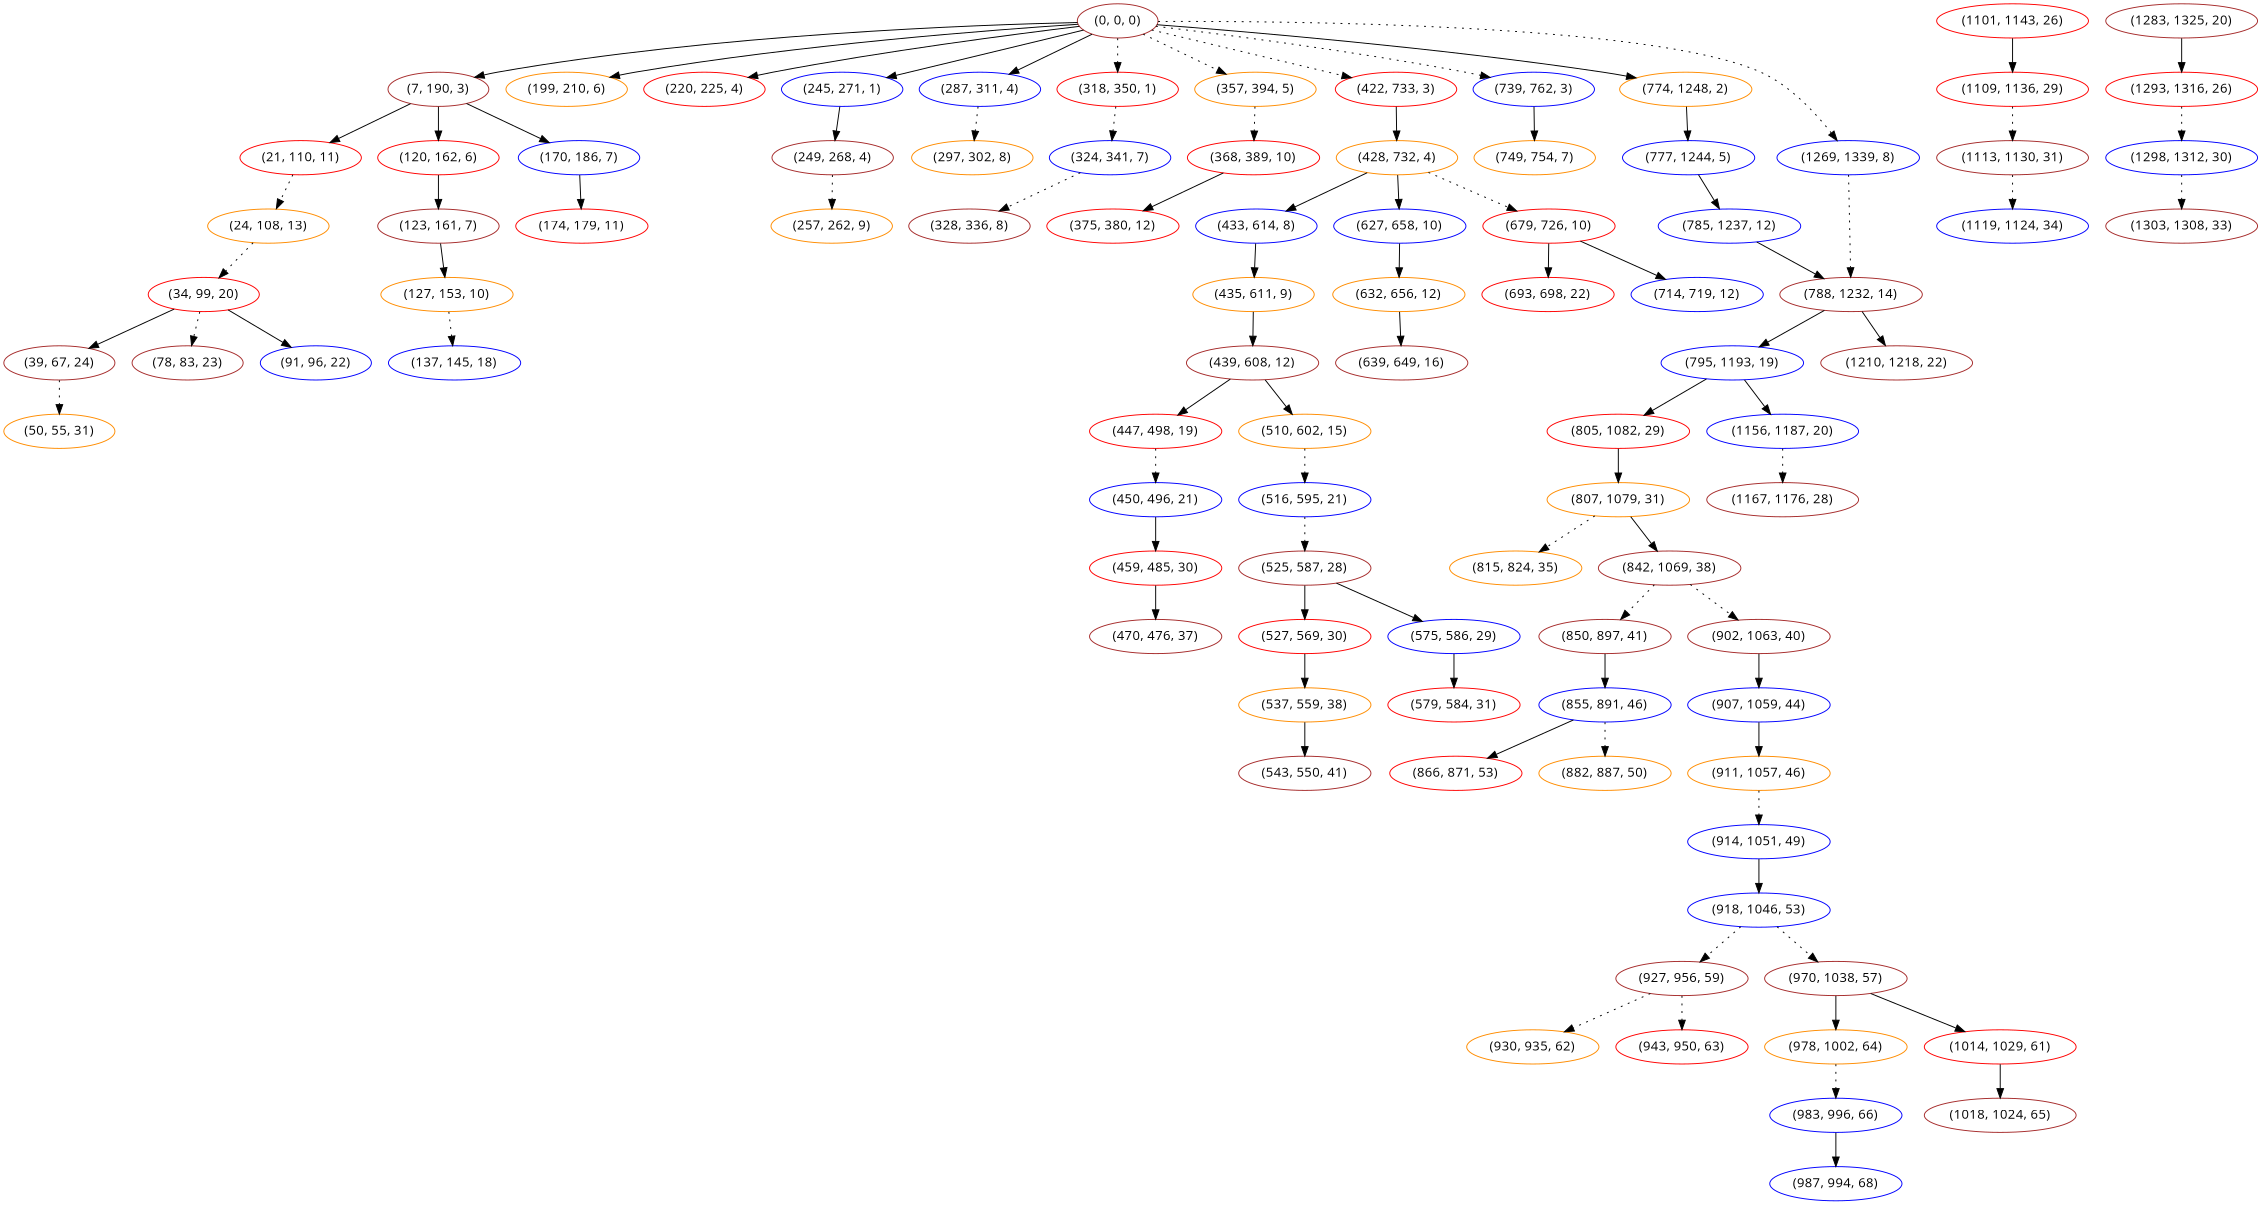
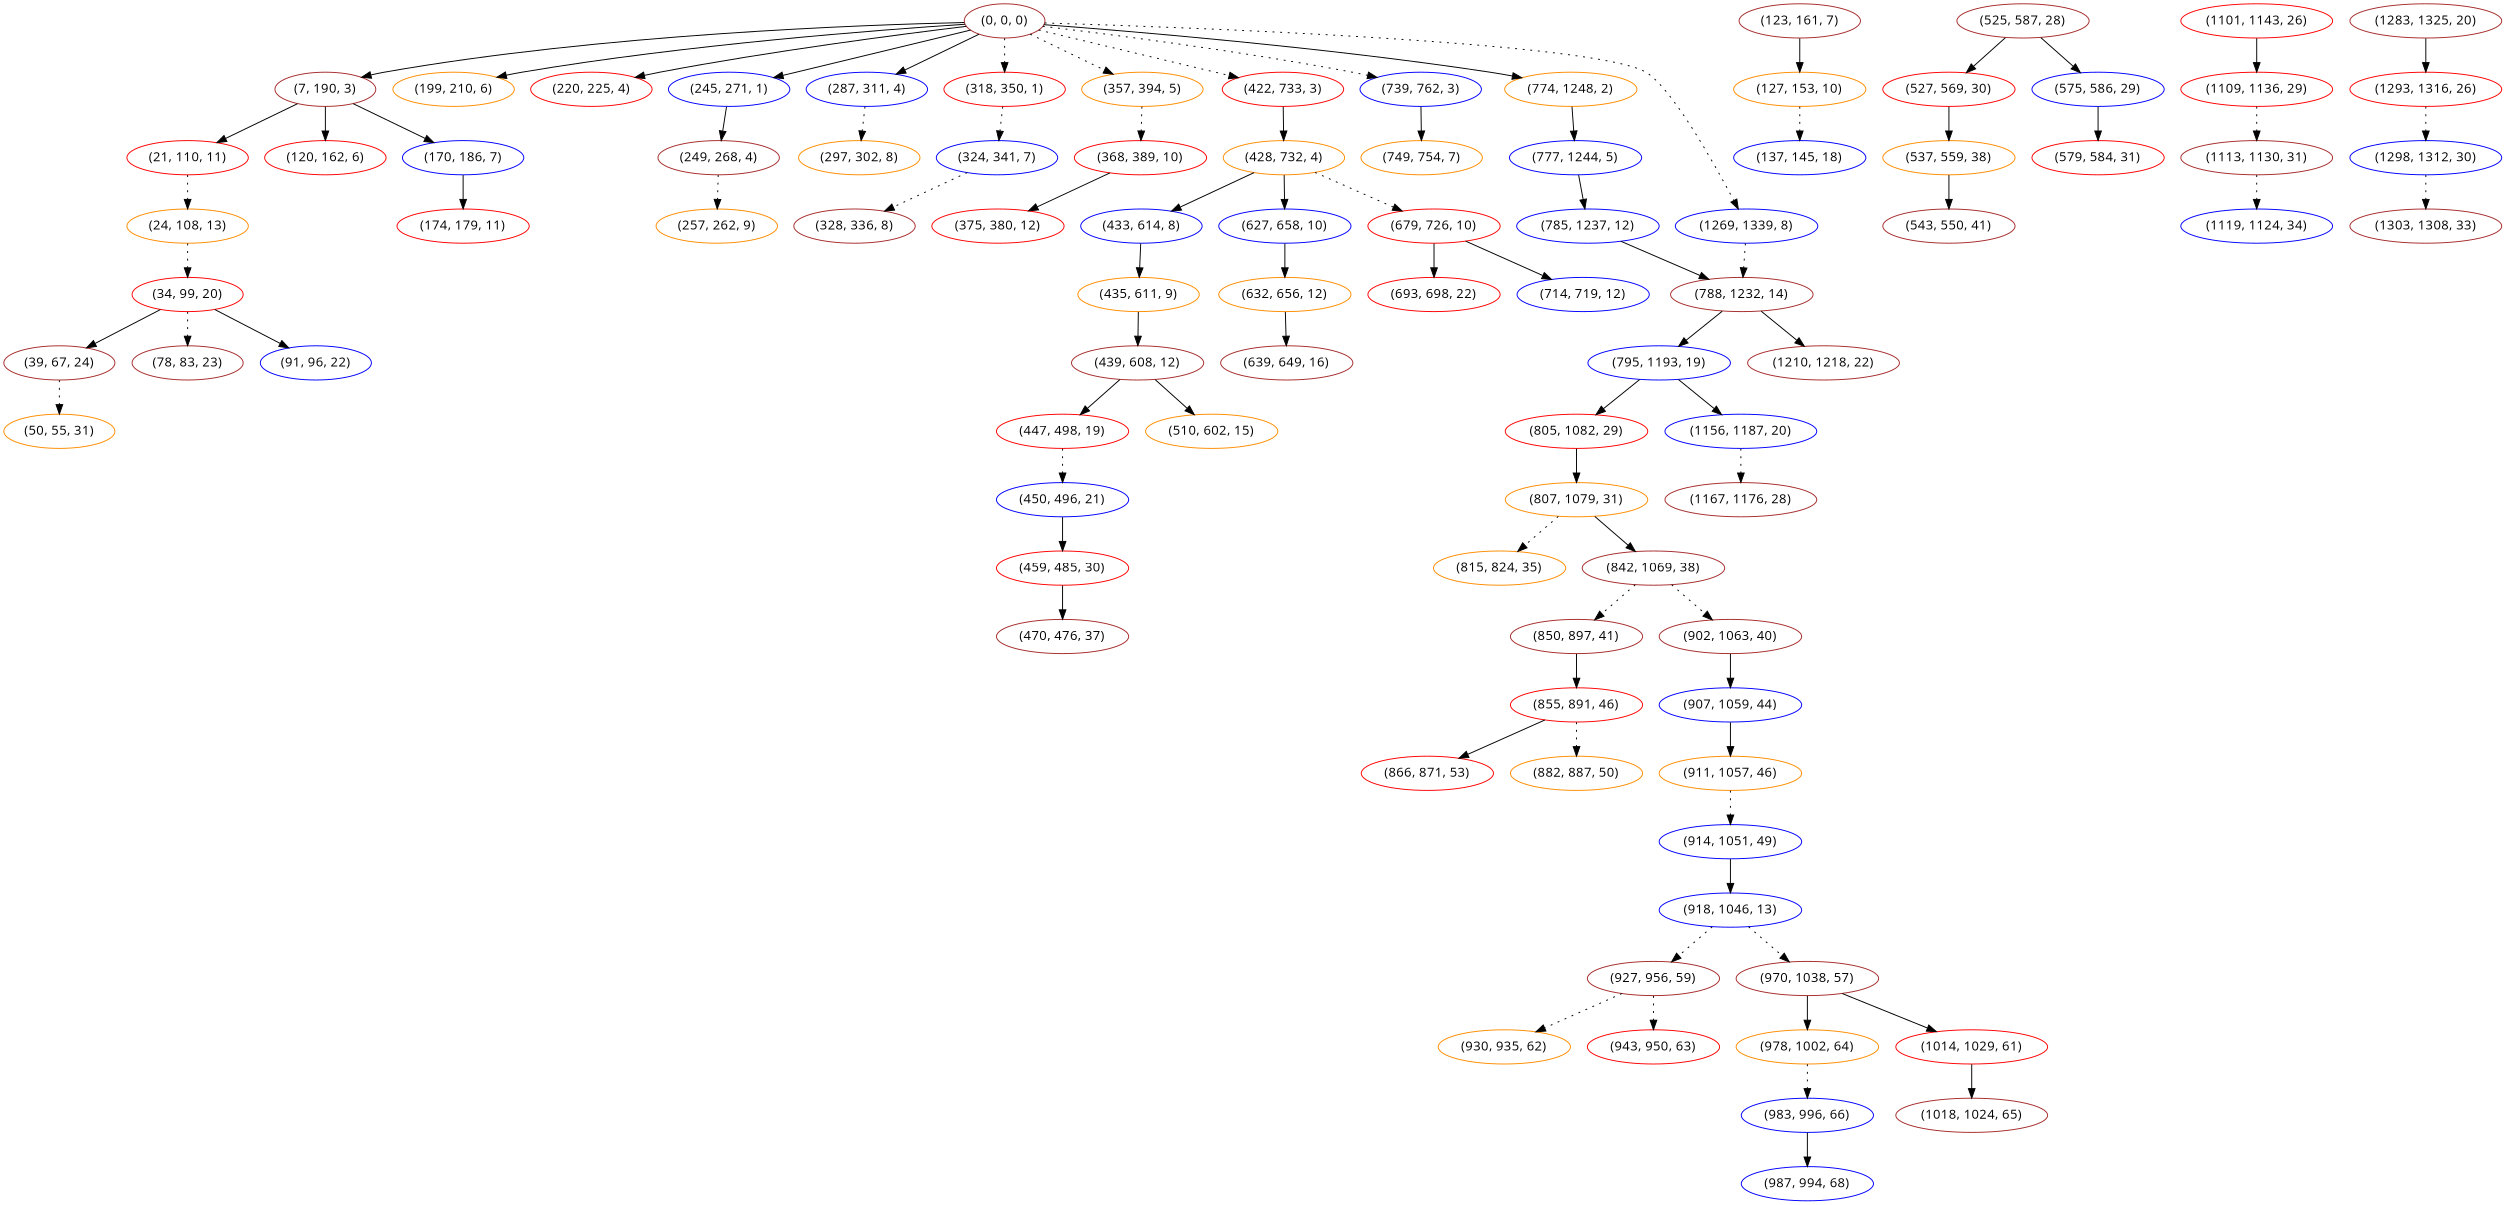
(438, 187) -> none
(1305, 500) -> none
(1605, 705) -> (1577, 705)
(1759, 910) -> (1730, 910)
